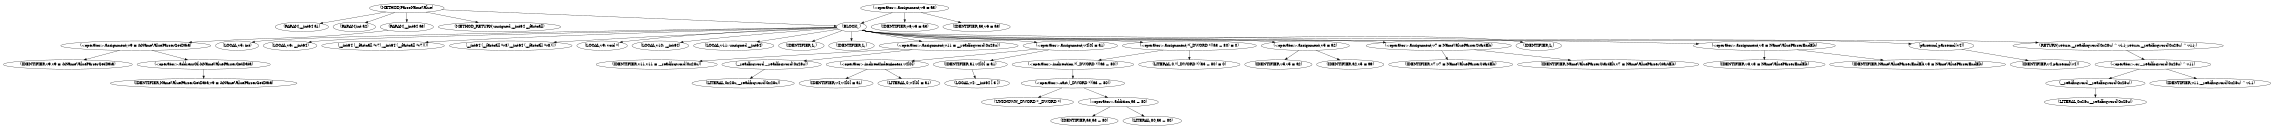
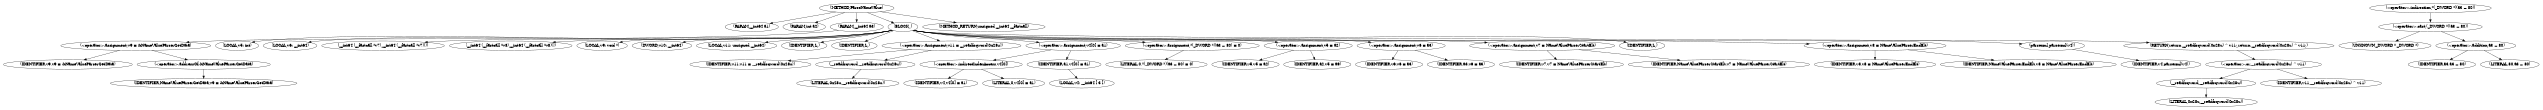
(878, 18) -> (1141, 39)
(660, 46) -> (662, 46)
(1132, 55) -> none
